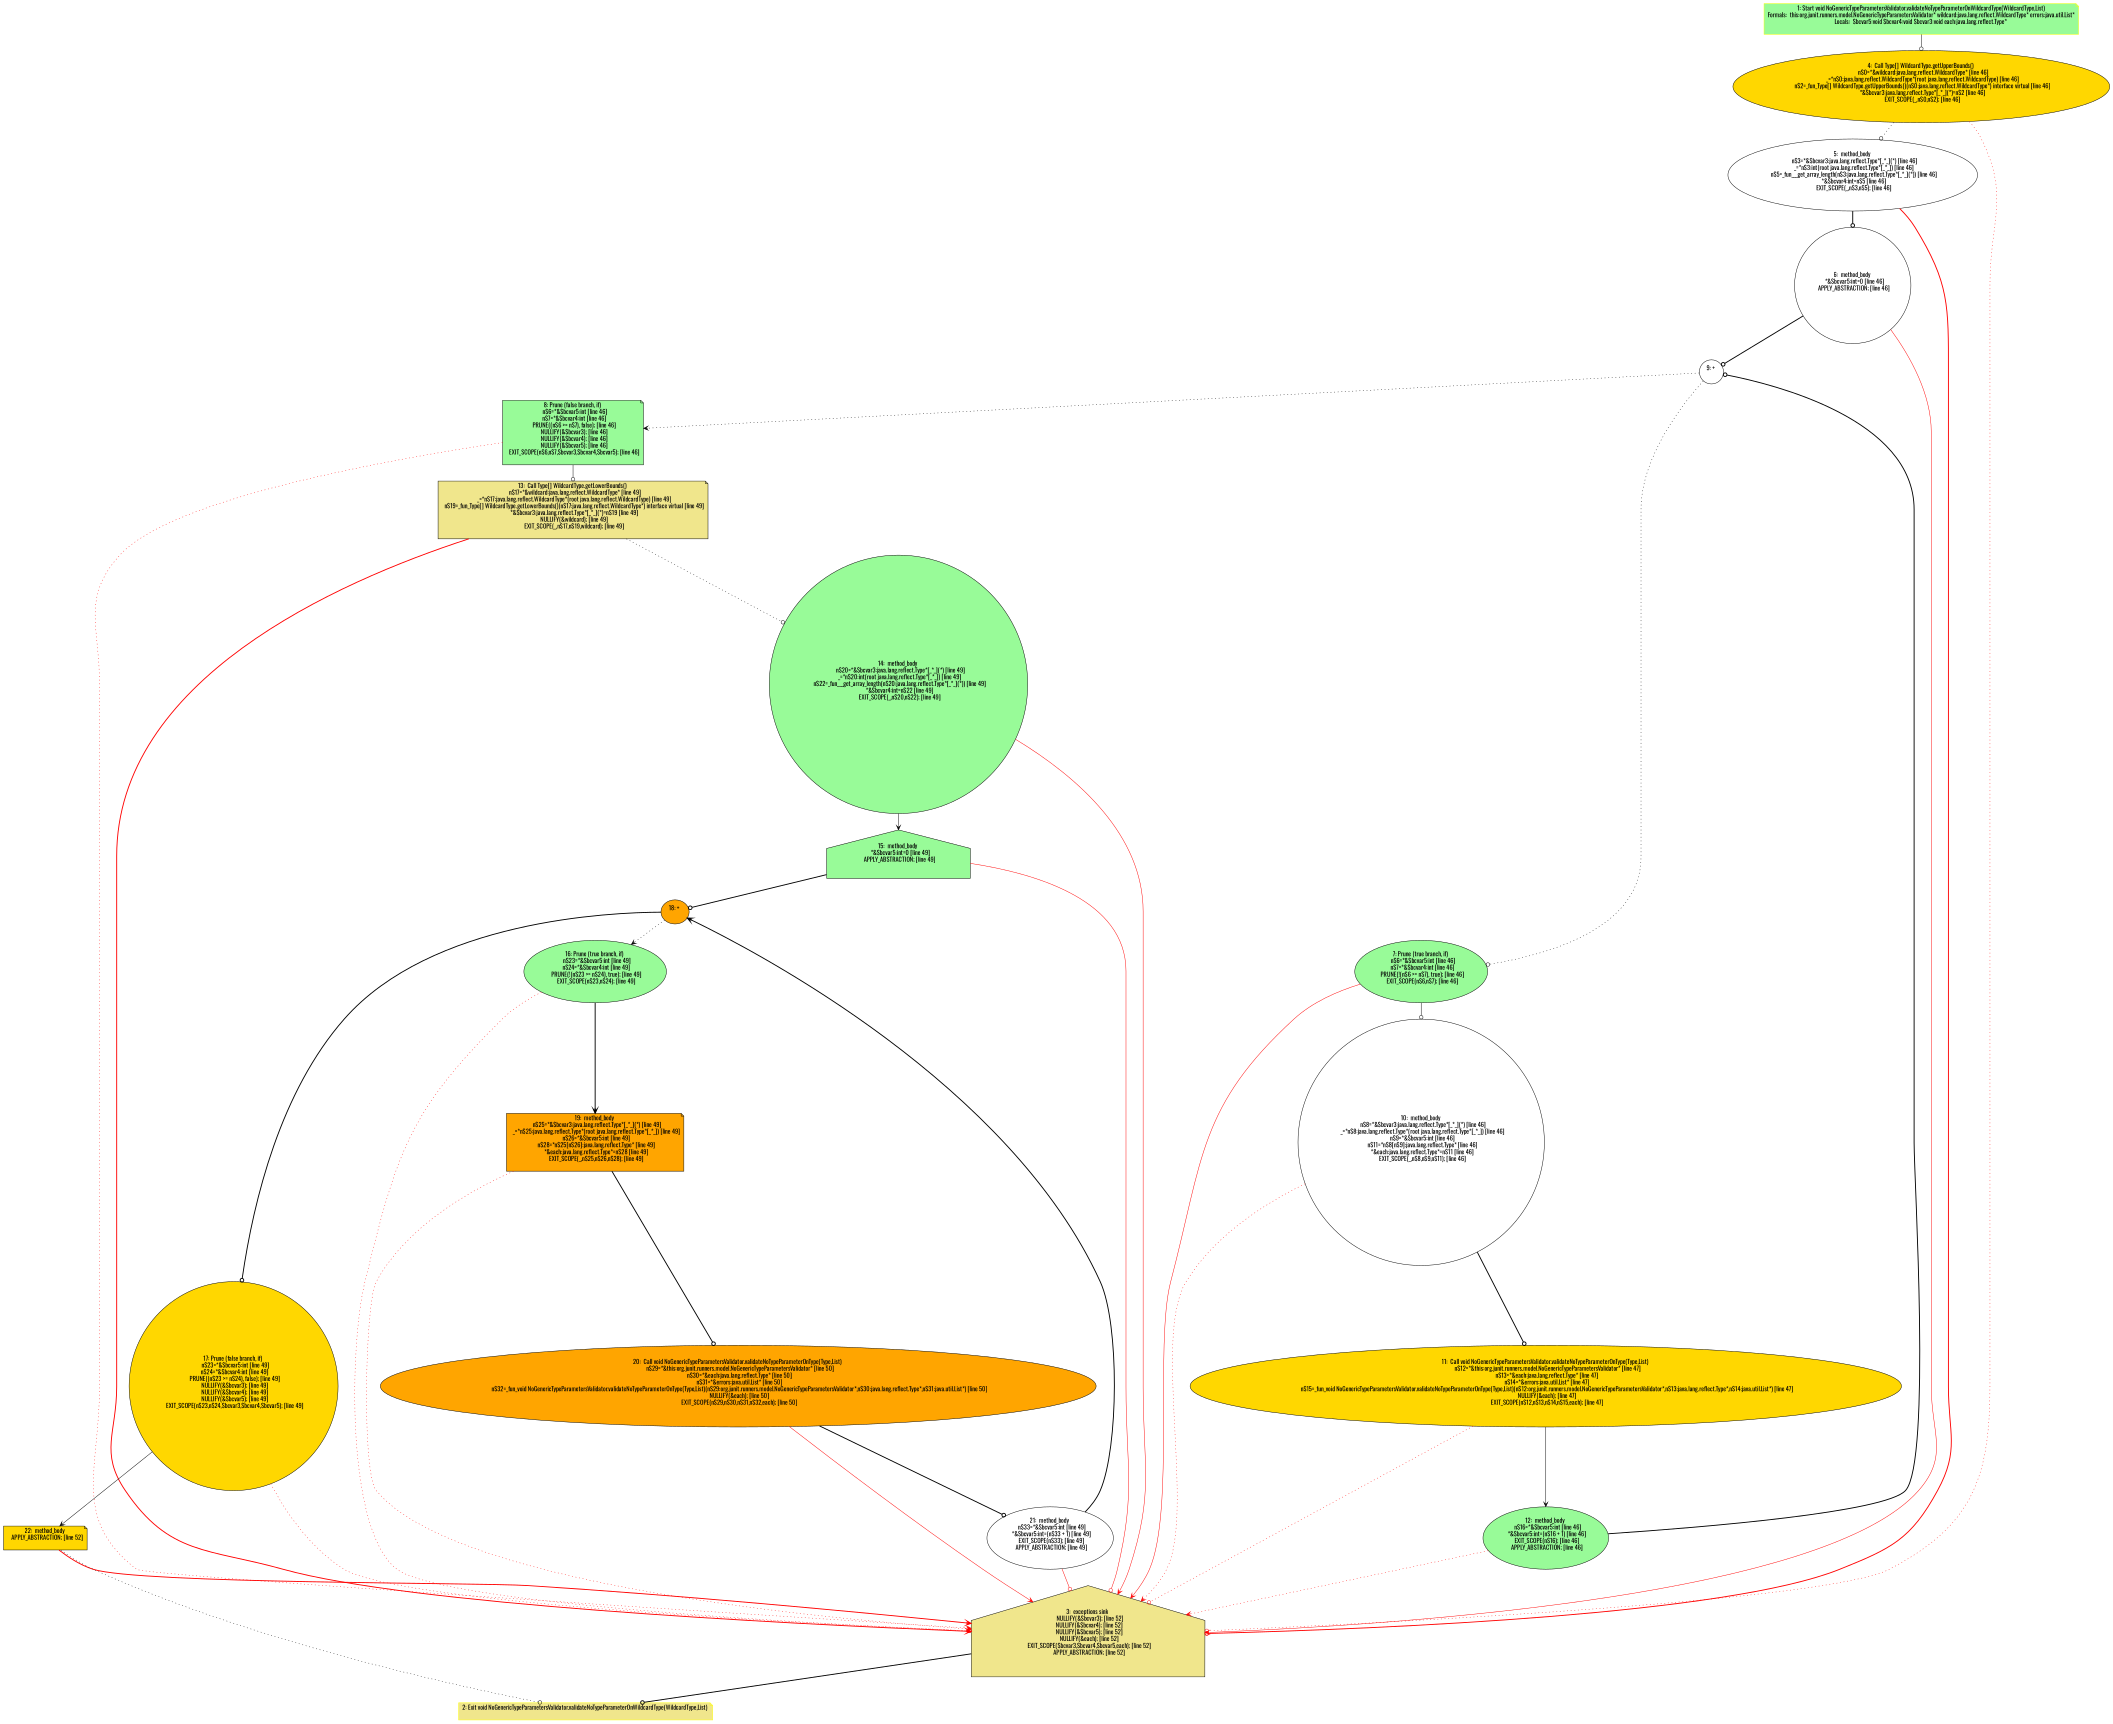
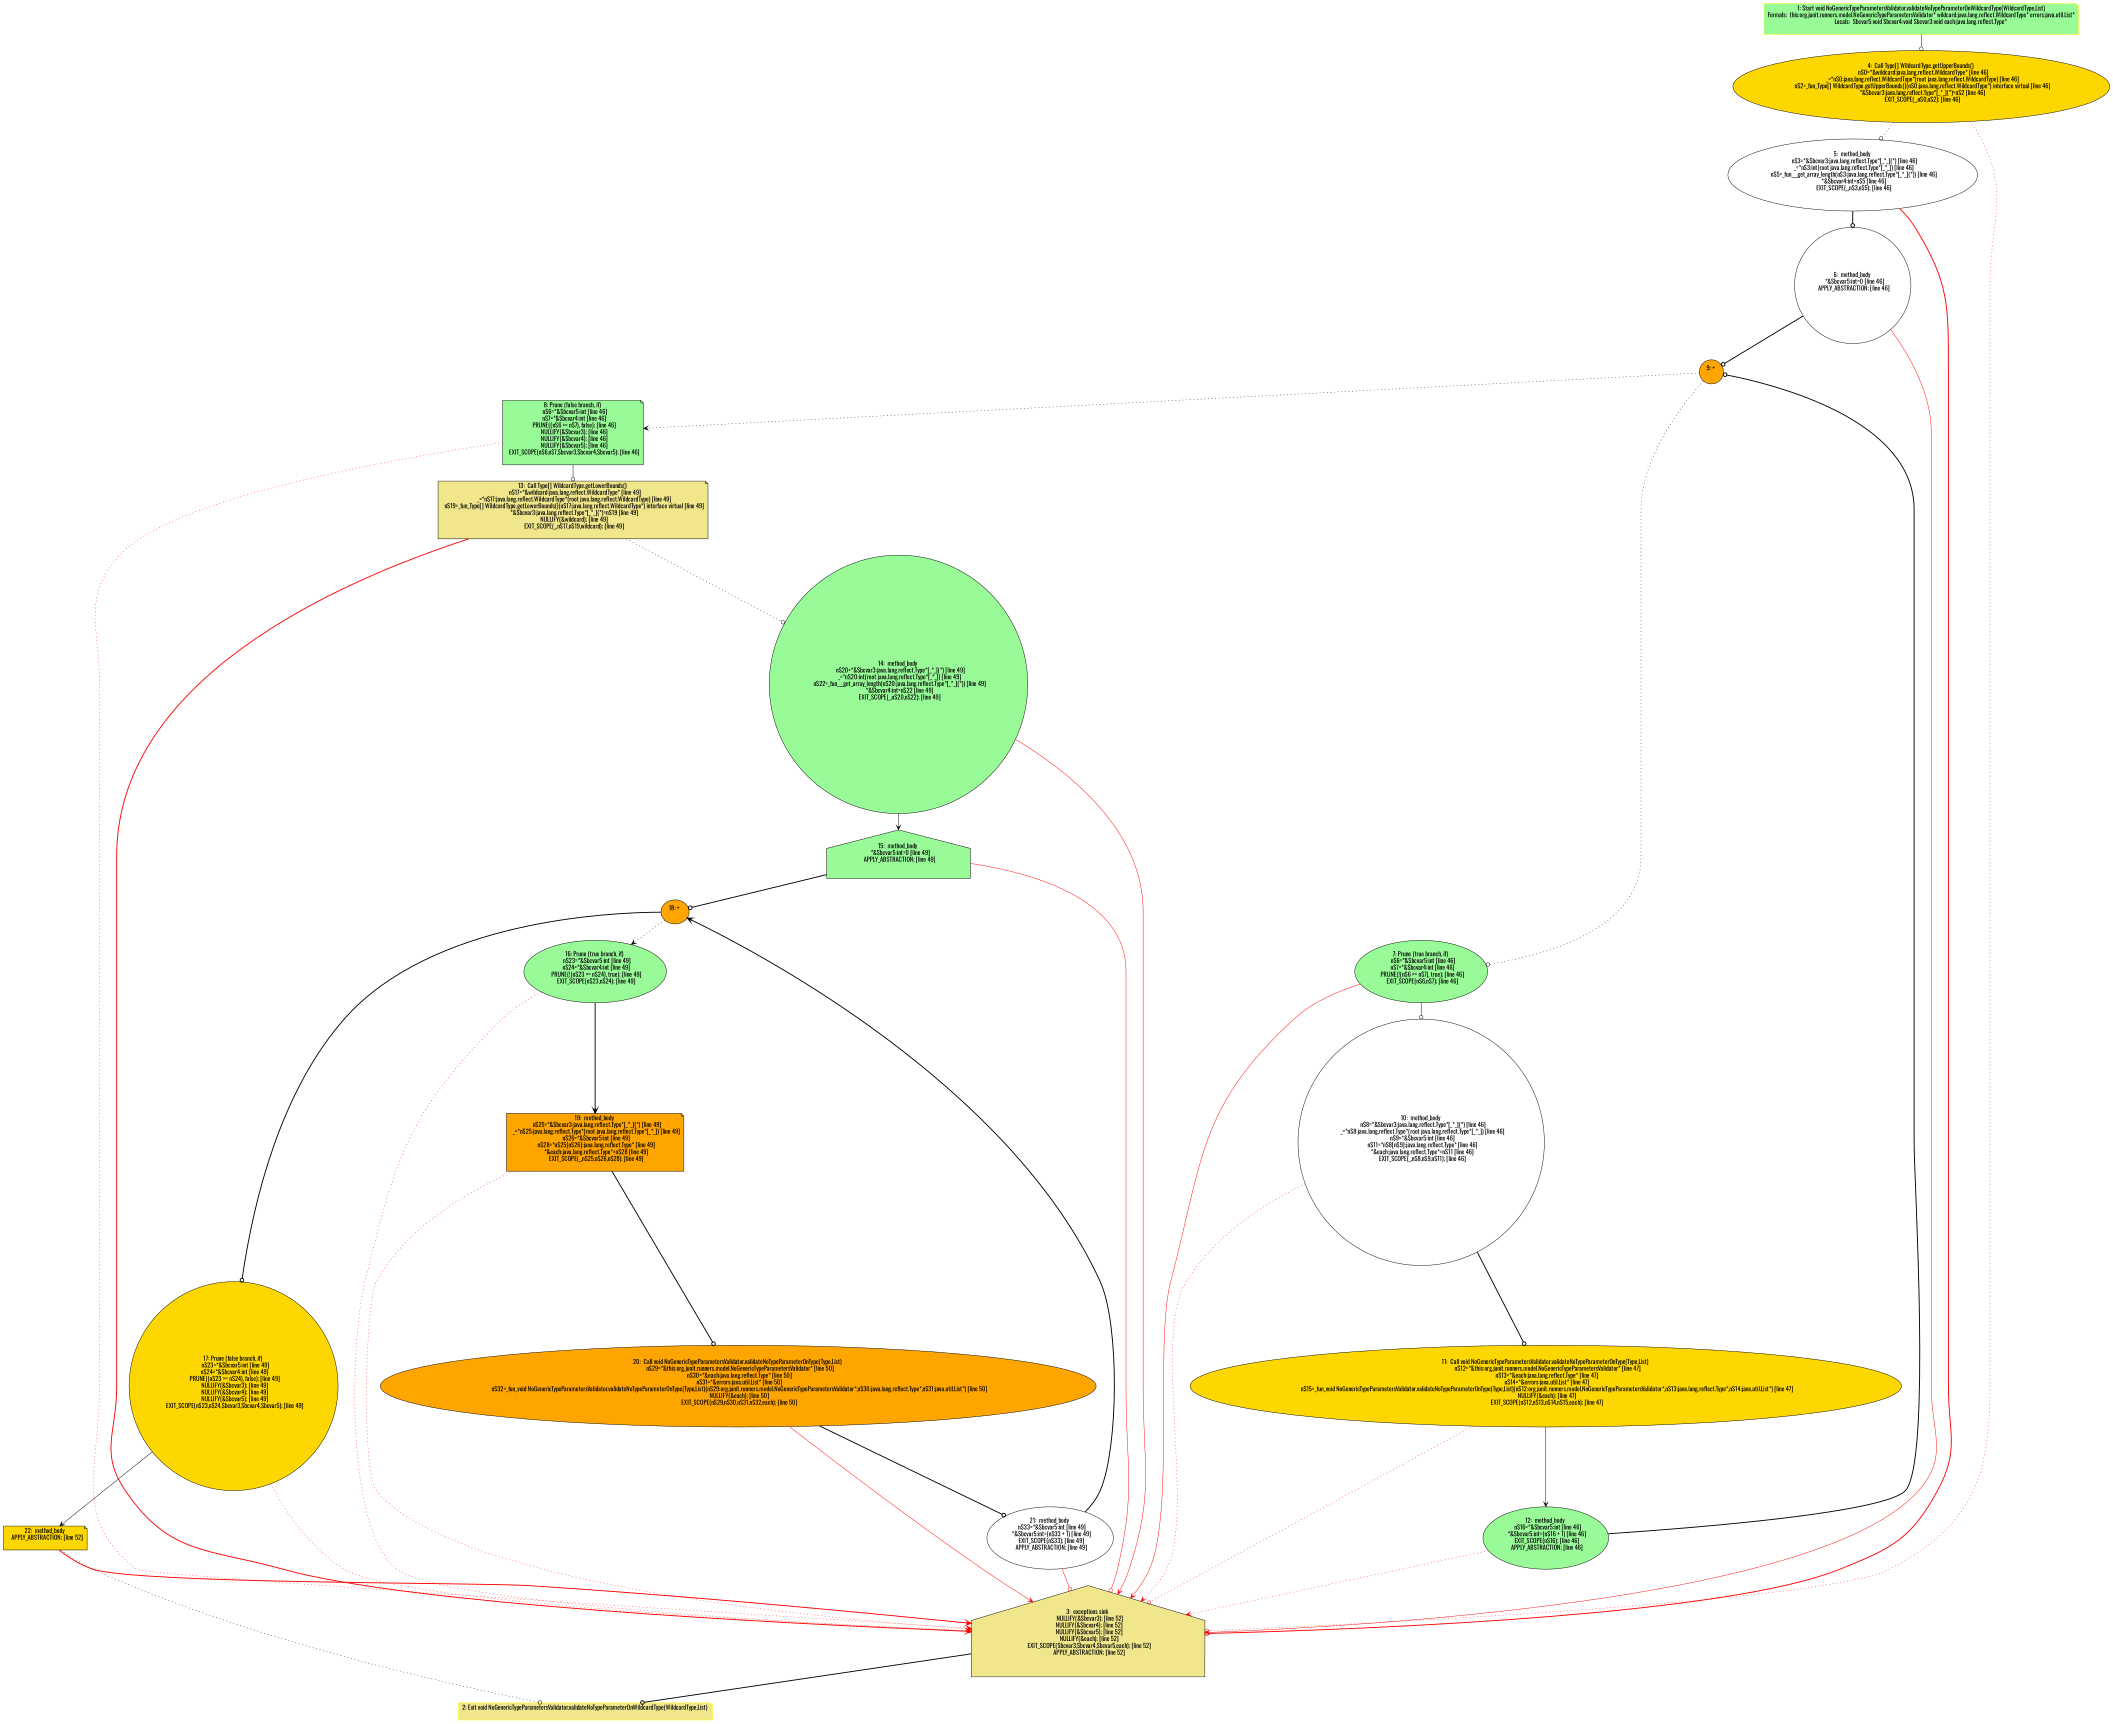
(1711, 372) -> (1711, 372)
